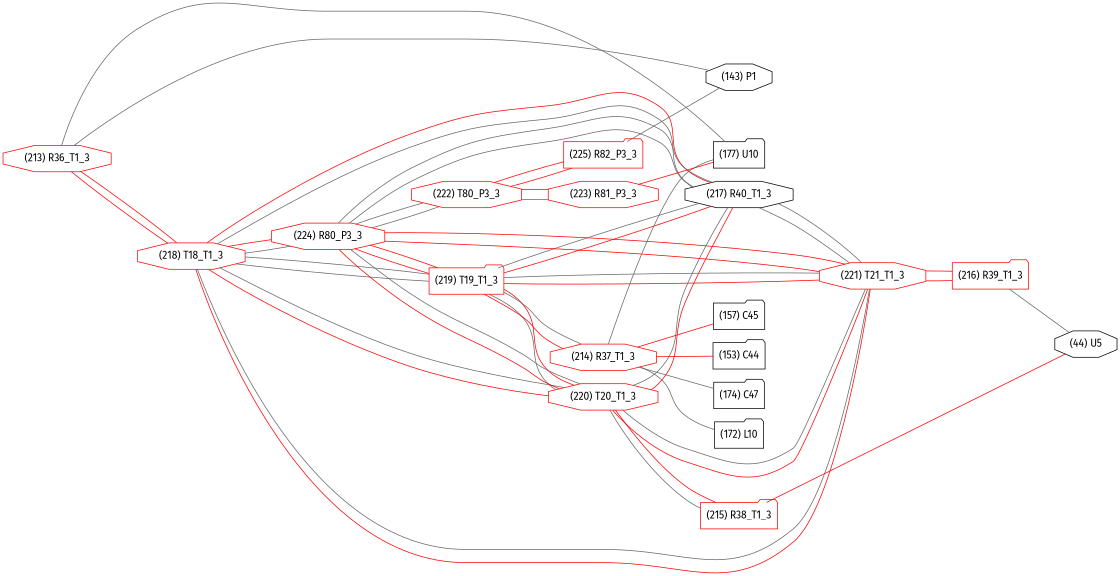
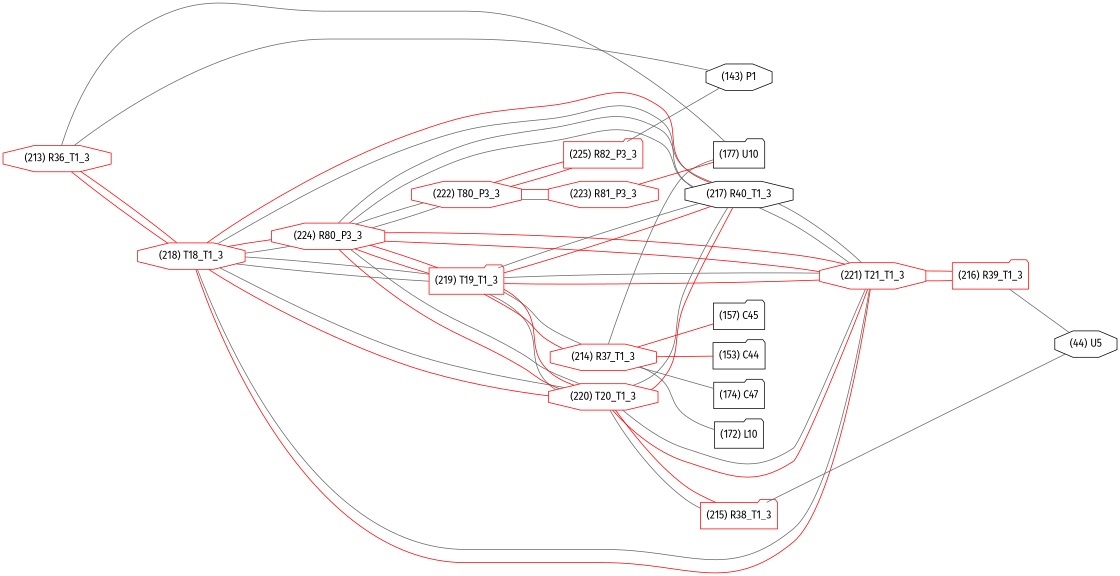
(916, 428) -> (916, 428)
